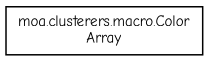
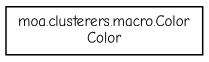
(104, 31) -> (104, 31)
